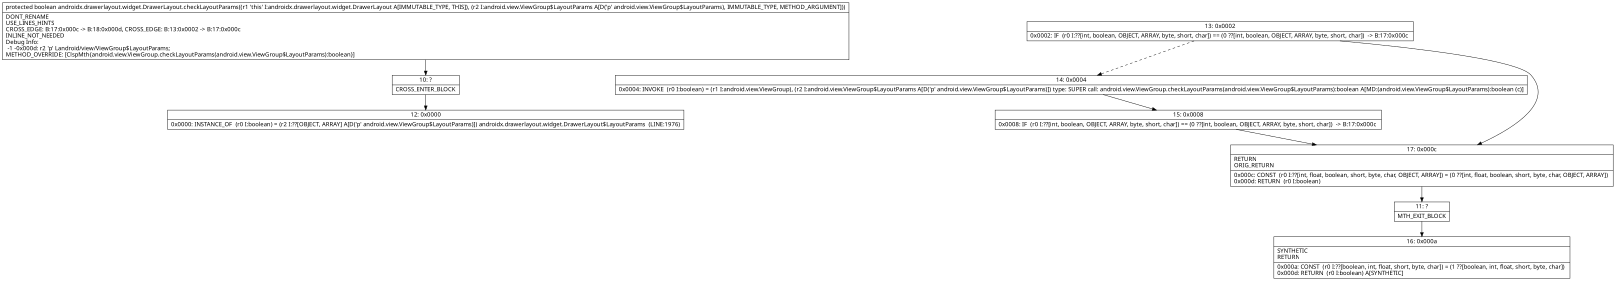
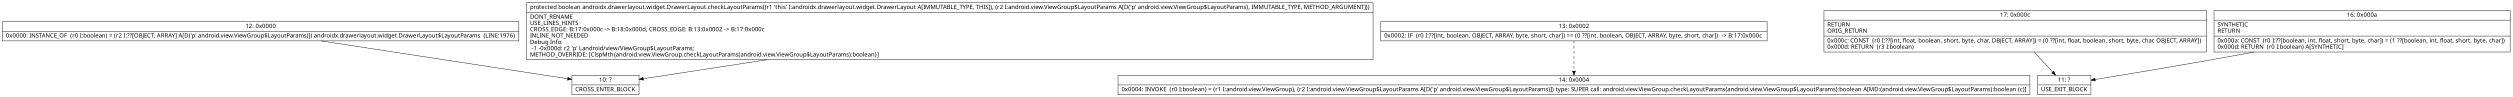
(1485, 60) -> none
(426, 100) -> (444, 60)
(1188, 120) -> none
(1278, 181) -> (1872, 47)
(1422, 216) -> (2064, 90)
(1422, 227) -> (2175, 66)
